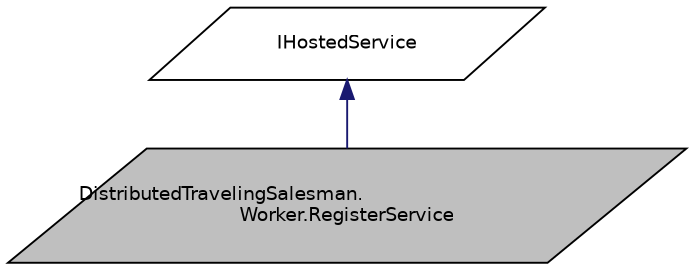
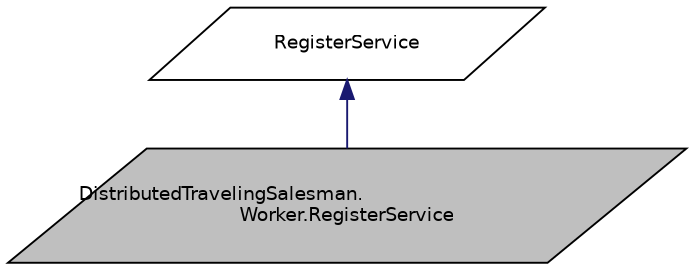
(347, 44) -> (347, 44)
